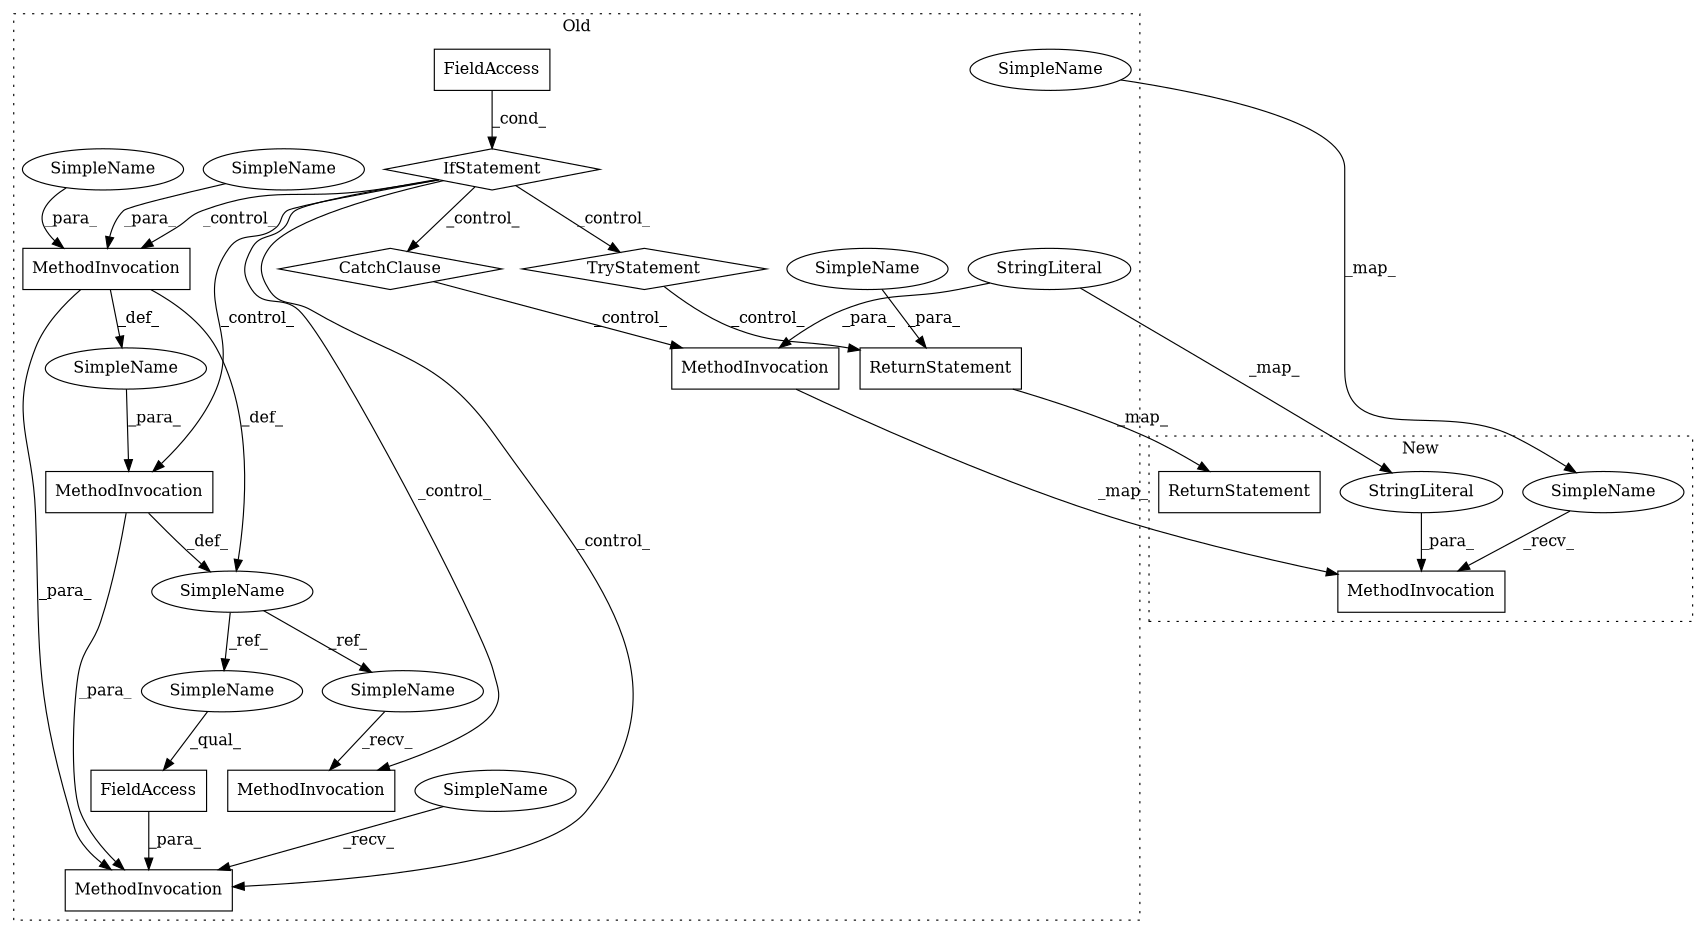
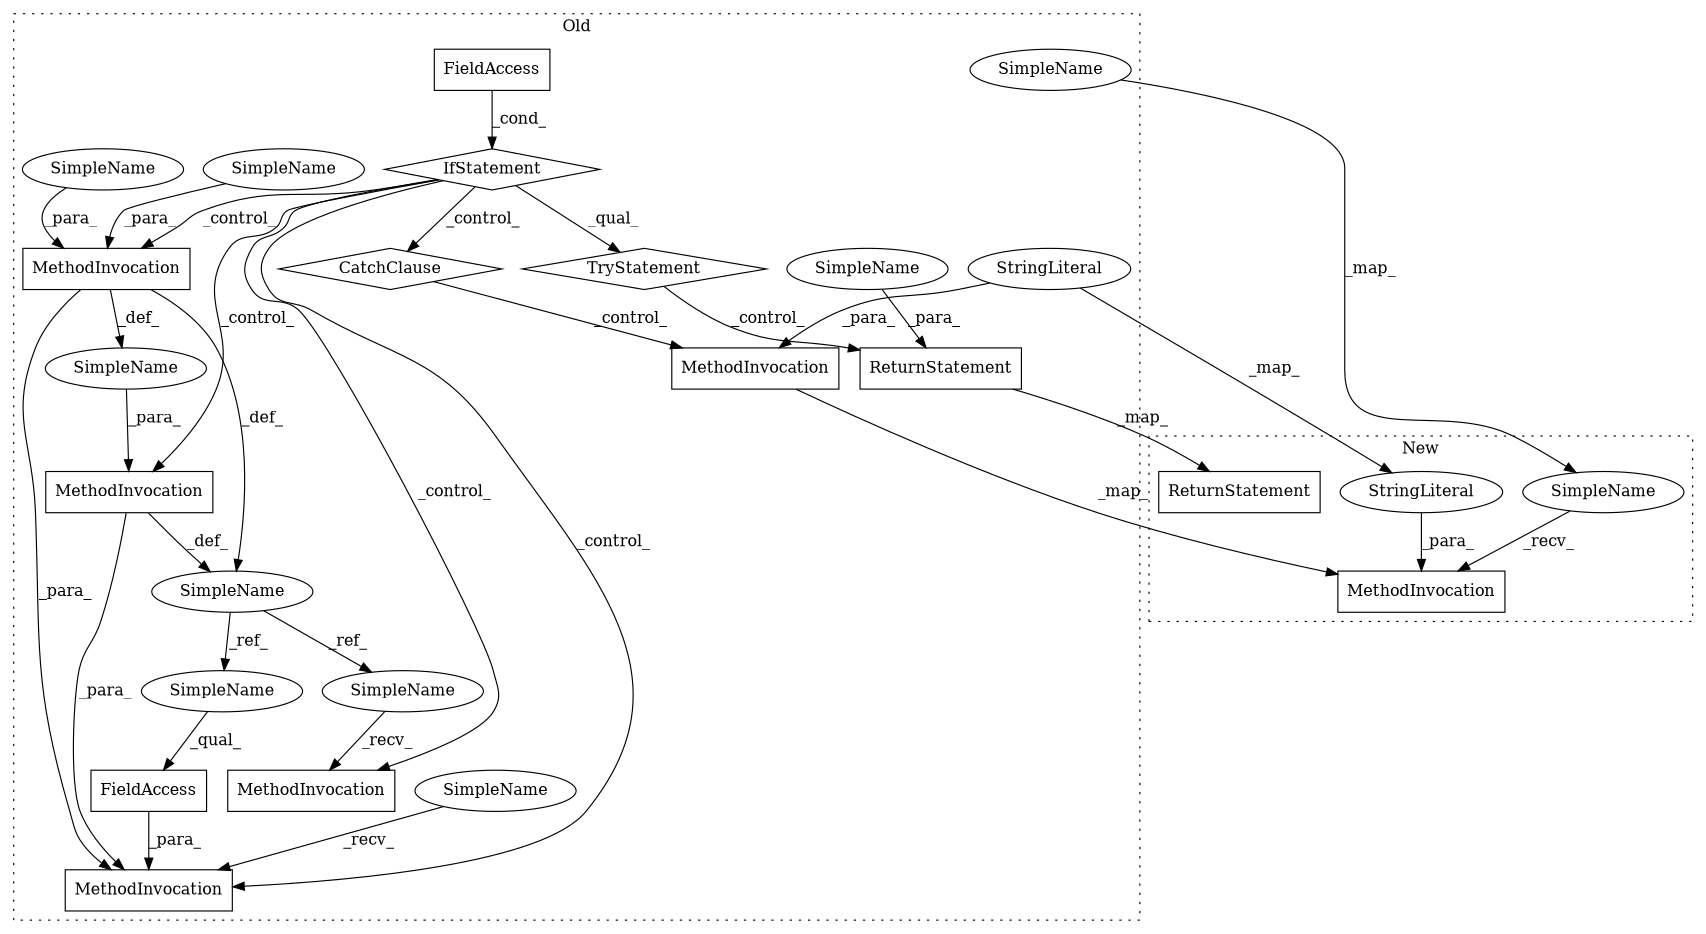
(613, 219) -> (613, 219)
